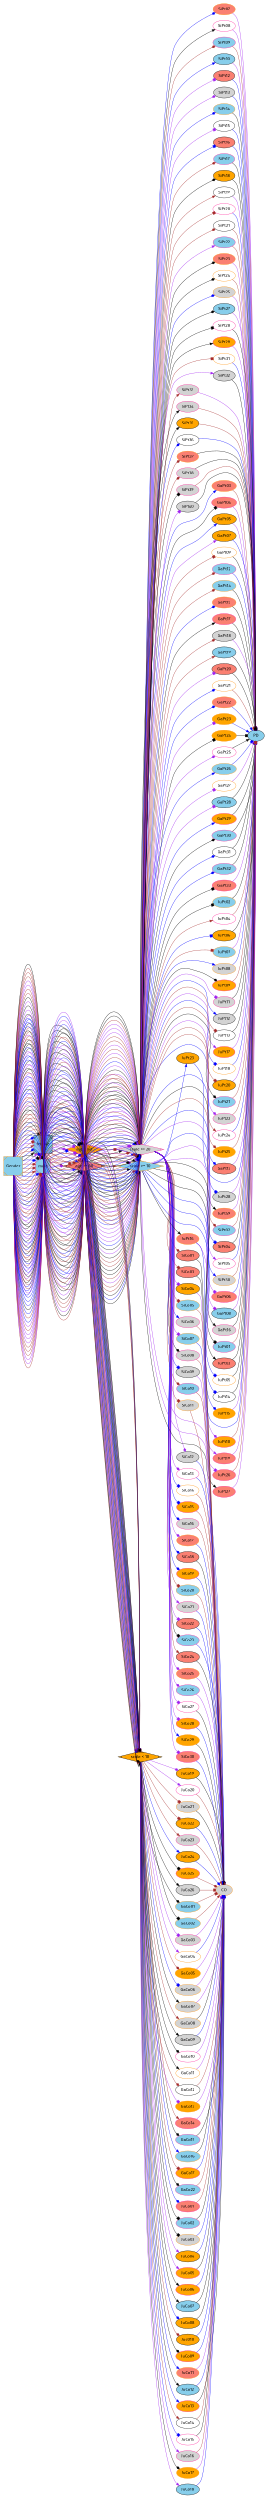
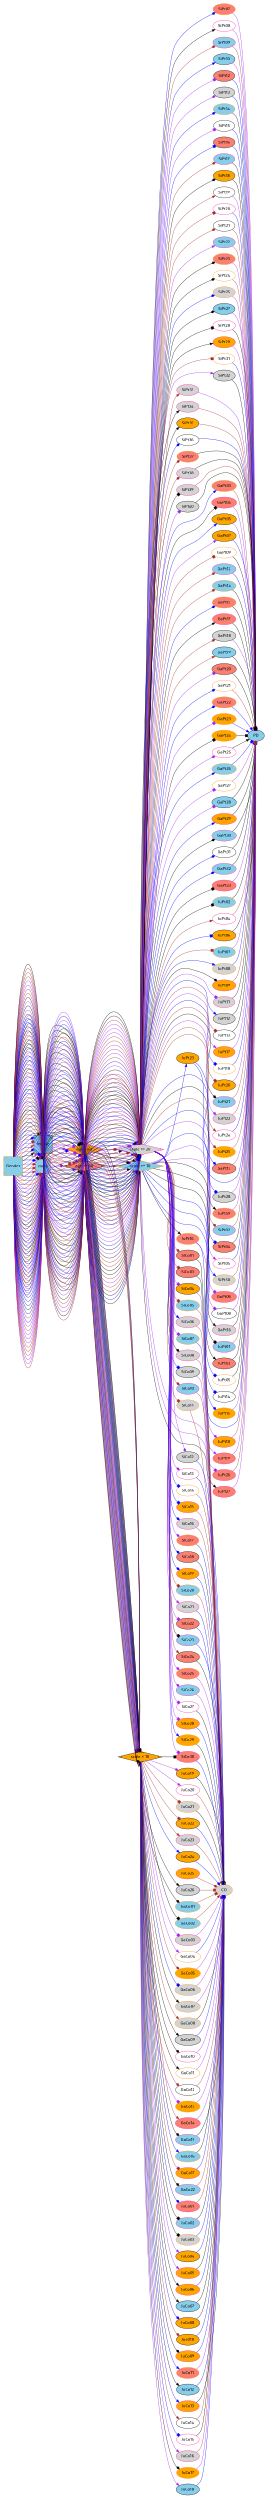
(193, 1045) -> (206, 1112)
(224, 1314) -> (224, 1314)
(152, 1817) -> (167, 1757)
